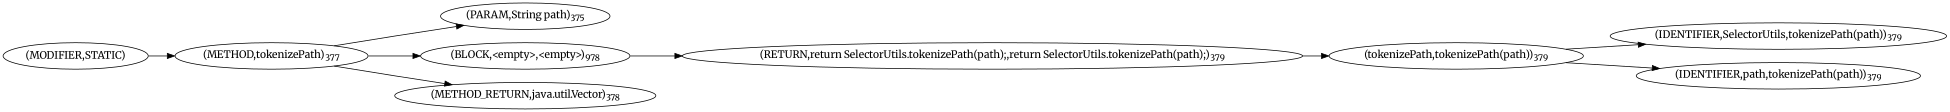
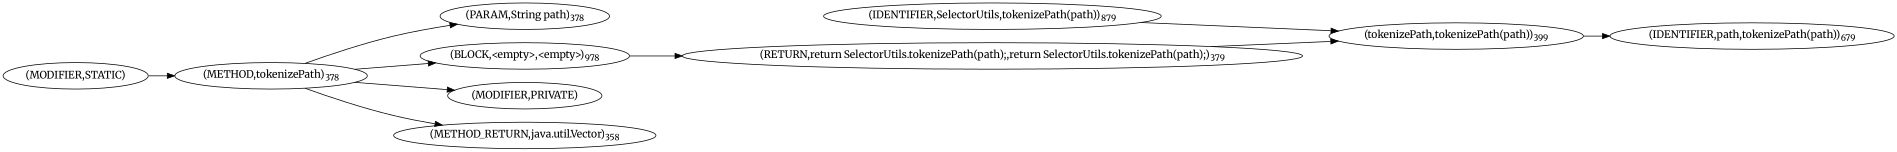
(578, 15) -> (577, 15)
(1895, 35) -> (1109, 15)
(1602, 47) -> (1236, 27)
(333, 55) -> (332, 75)
(1541, 55) -> (1541, 35)
(1874, 75) -> (1848, 35)
(613, 95) -> (612, 134)
none -> (525, 96)
